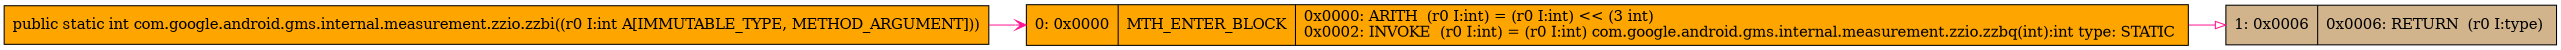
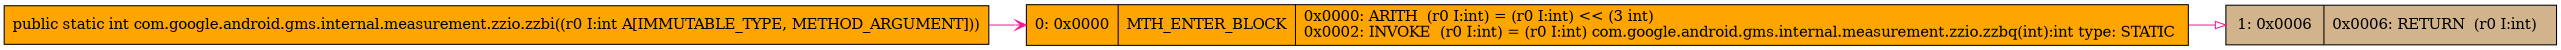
(2437, 25) -> (2437, 25)
